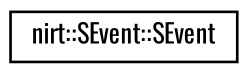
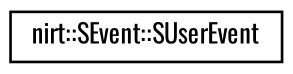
(124, 37) -> (146, 37)
